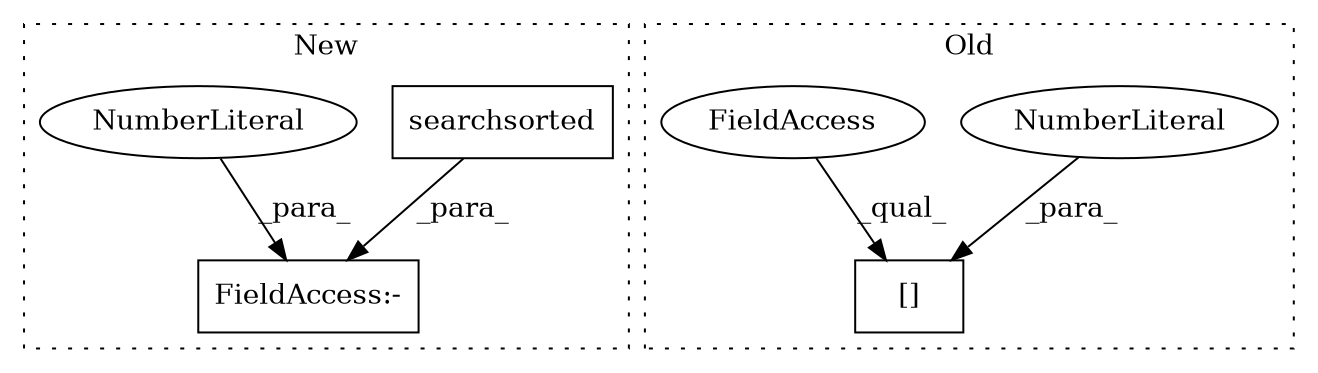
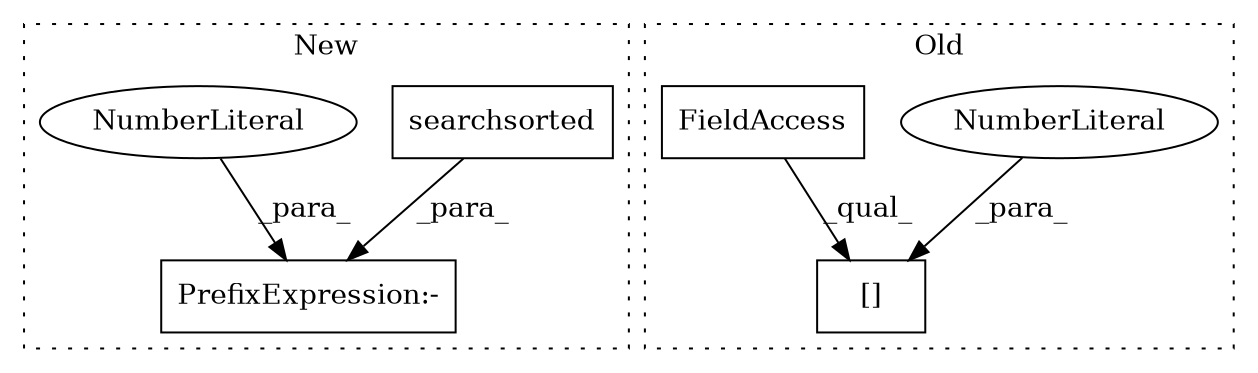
(793, 122) -> (763, 122)
(308, 296) -> (308, 296)
